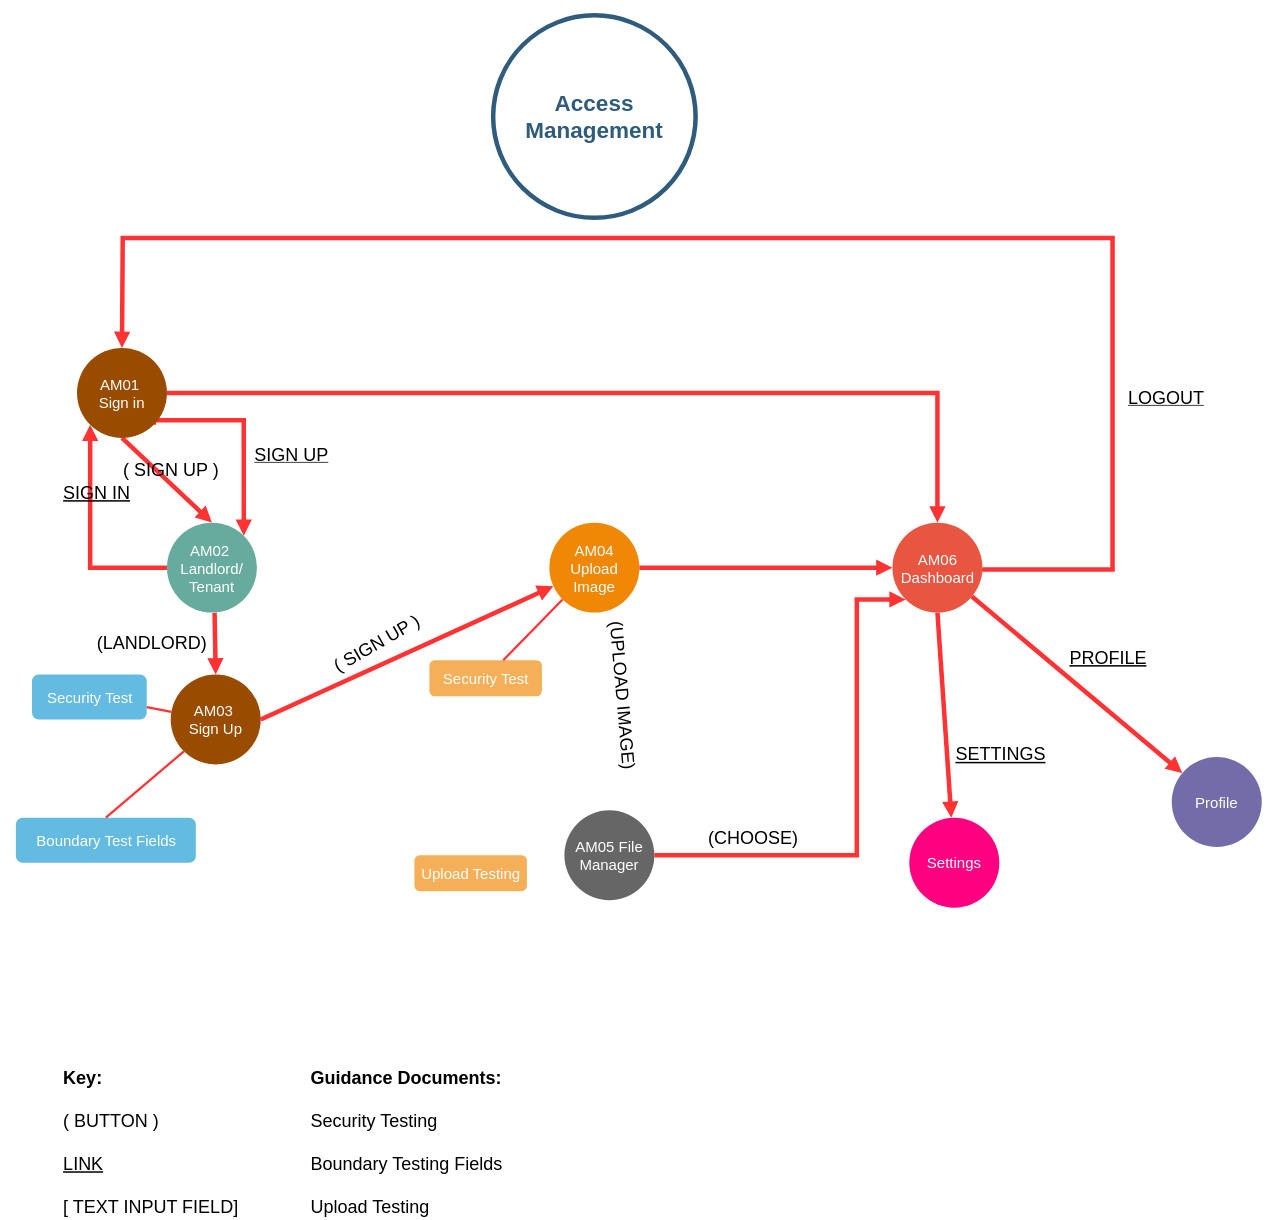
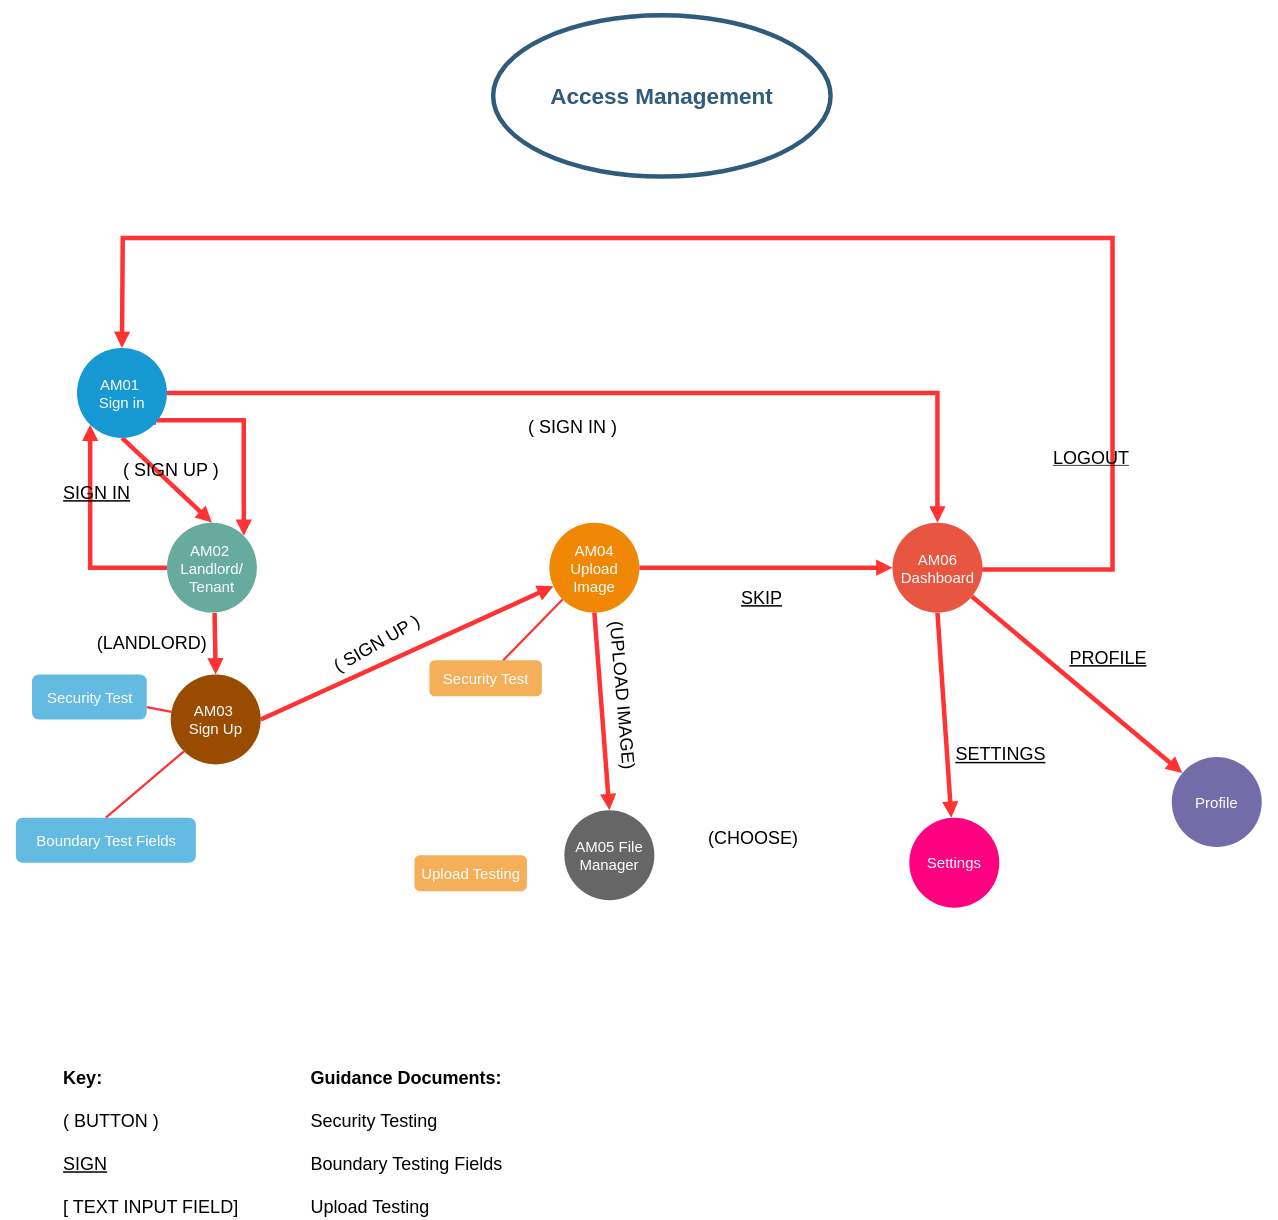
(594, 117) -> (662, 96)
(122, 393) -> (122, 393)
(1172, 393) -> (1097, 453)
none -> (576, 422)
(294, 450) -> none
none -> (766, 593)
none -> (601, 705)
(857, 812) -> none
(108, 1089) -> (108, 1089)
